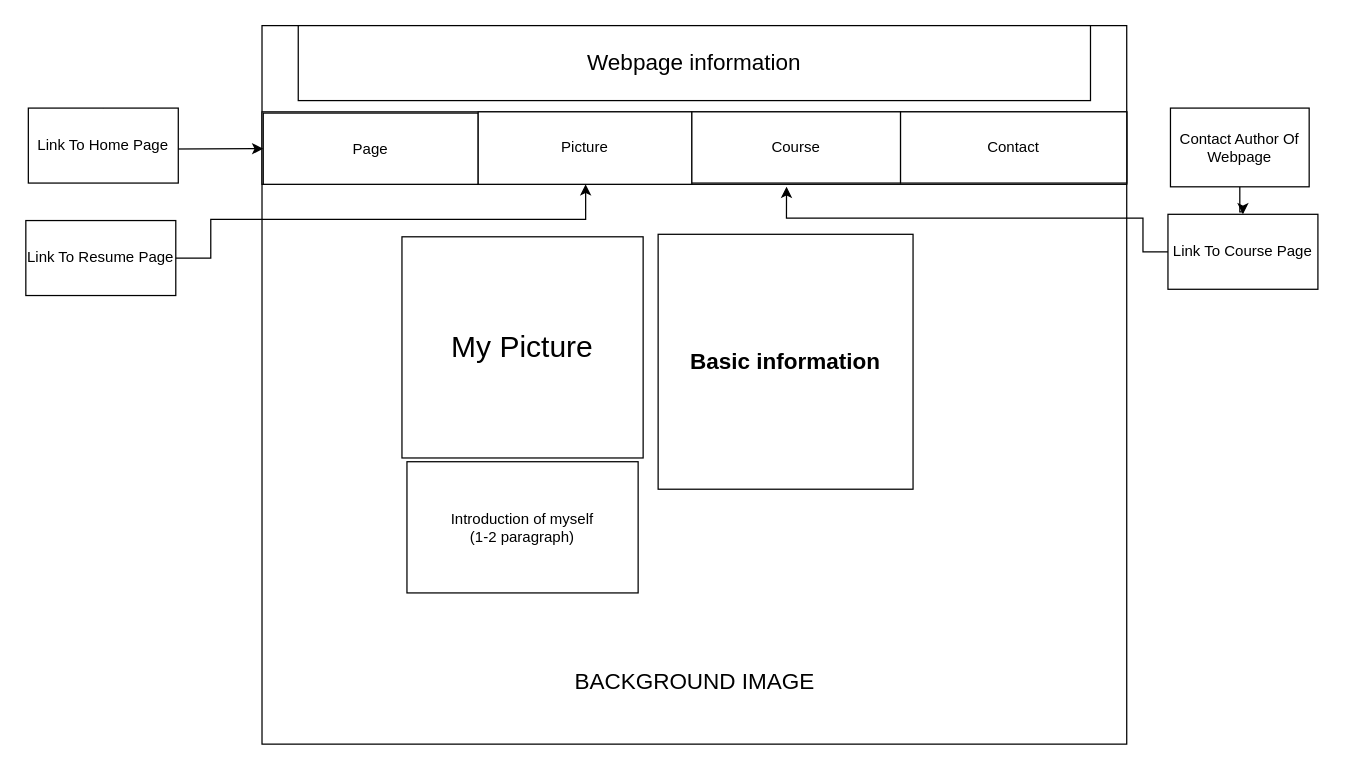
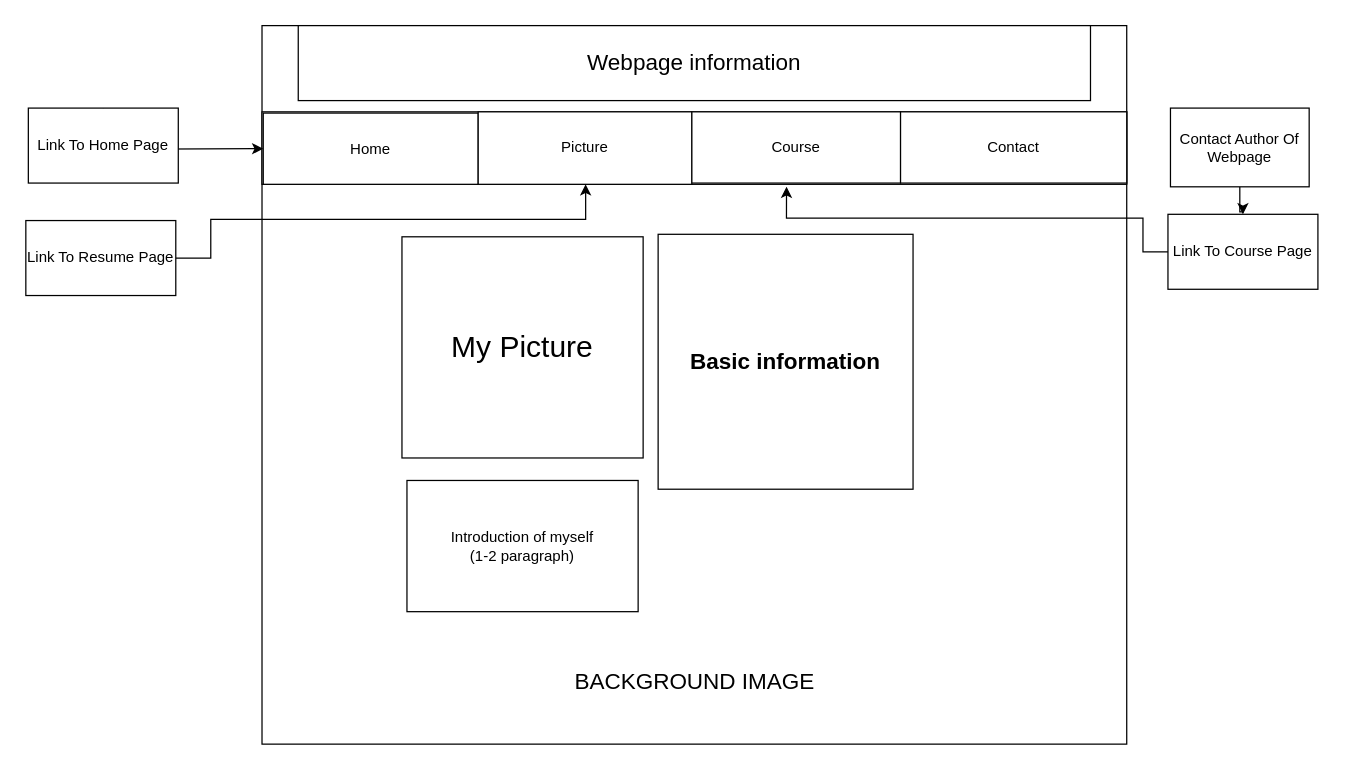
(371, 149) -> (371, 149)
(523, 528) -> (523, 546)
